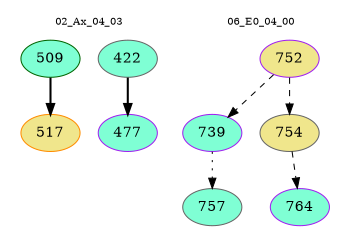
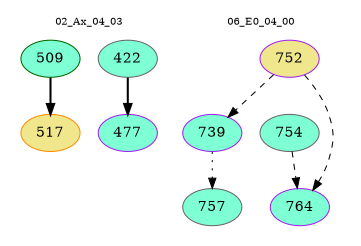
(290, 91) -> (332, 126)
(290, 133) -> (290, 133)
